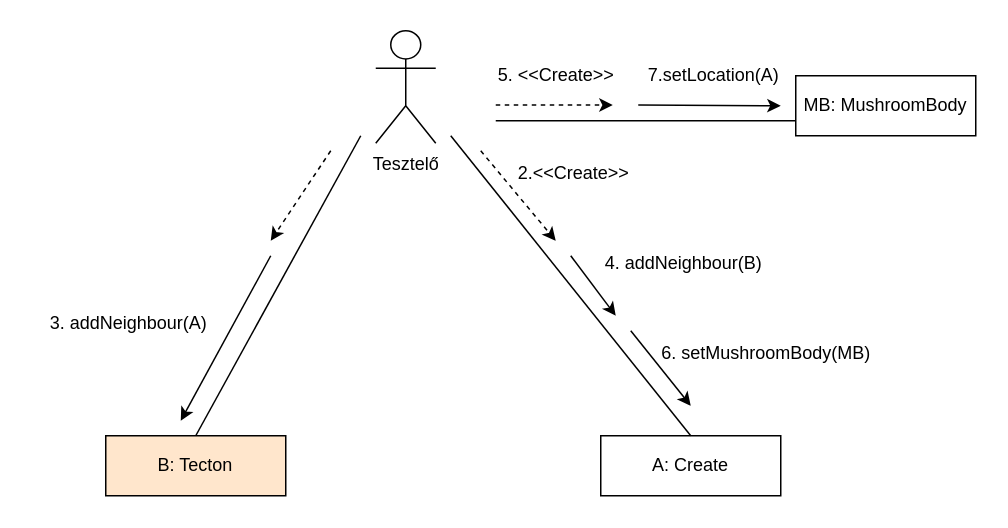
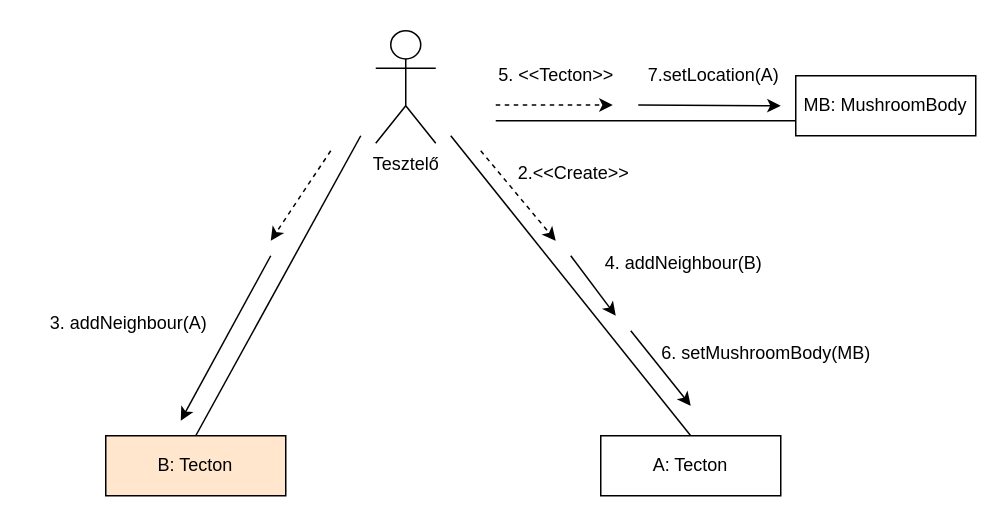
(557, 76) -> (557, 76)
(691, 466) -> (691, 466)
